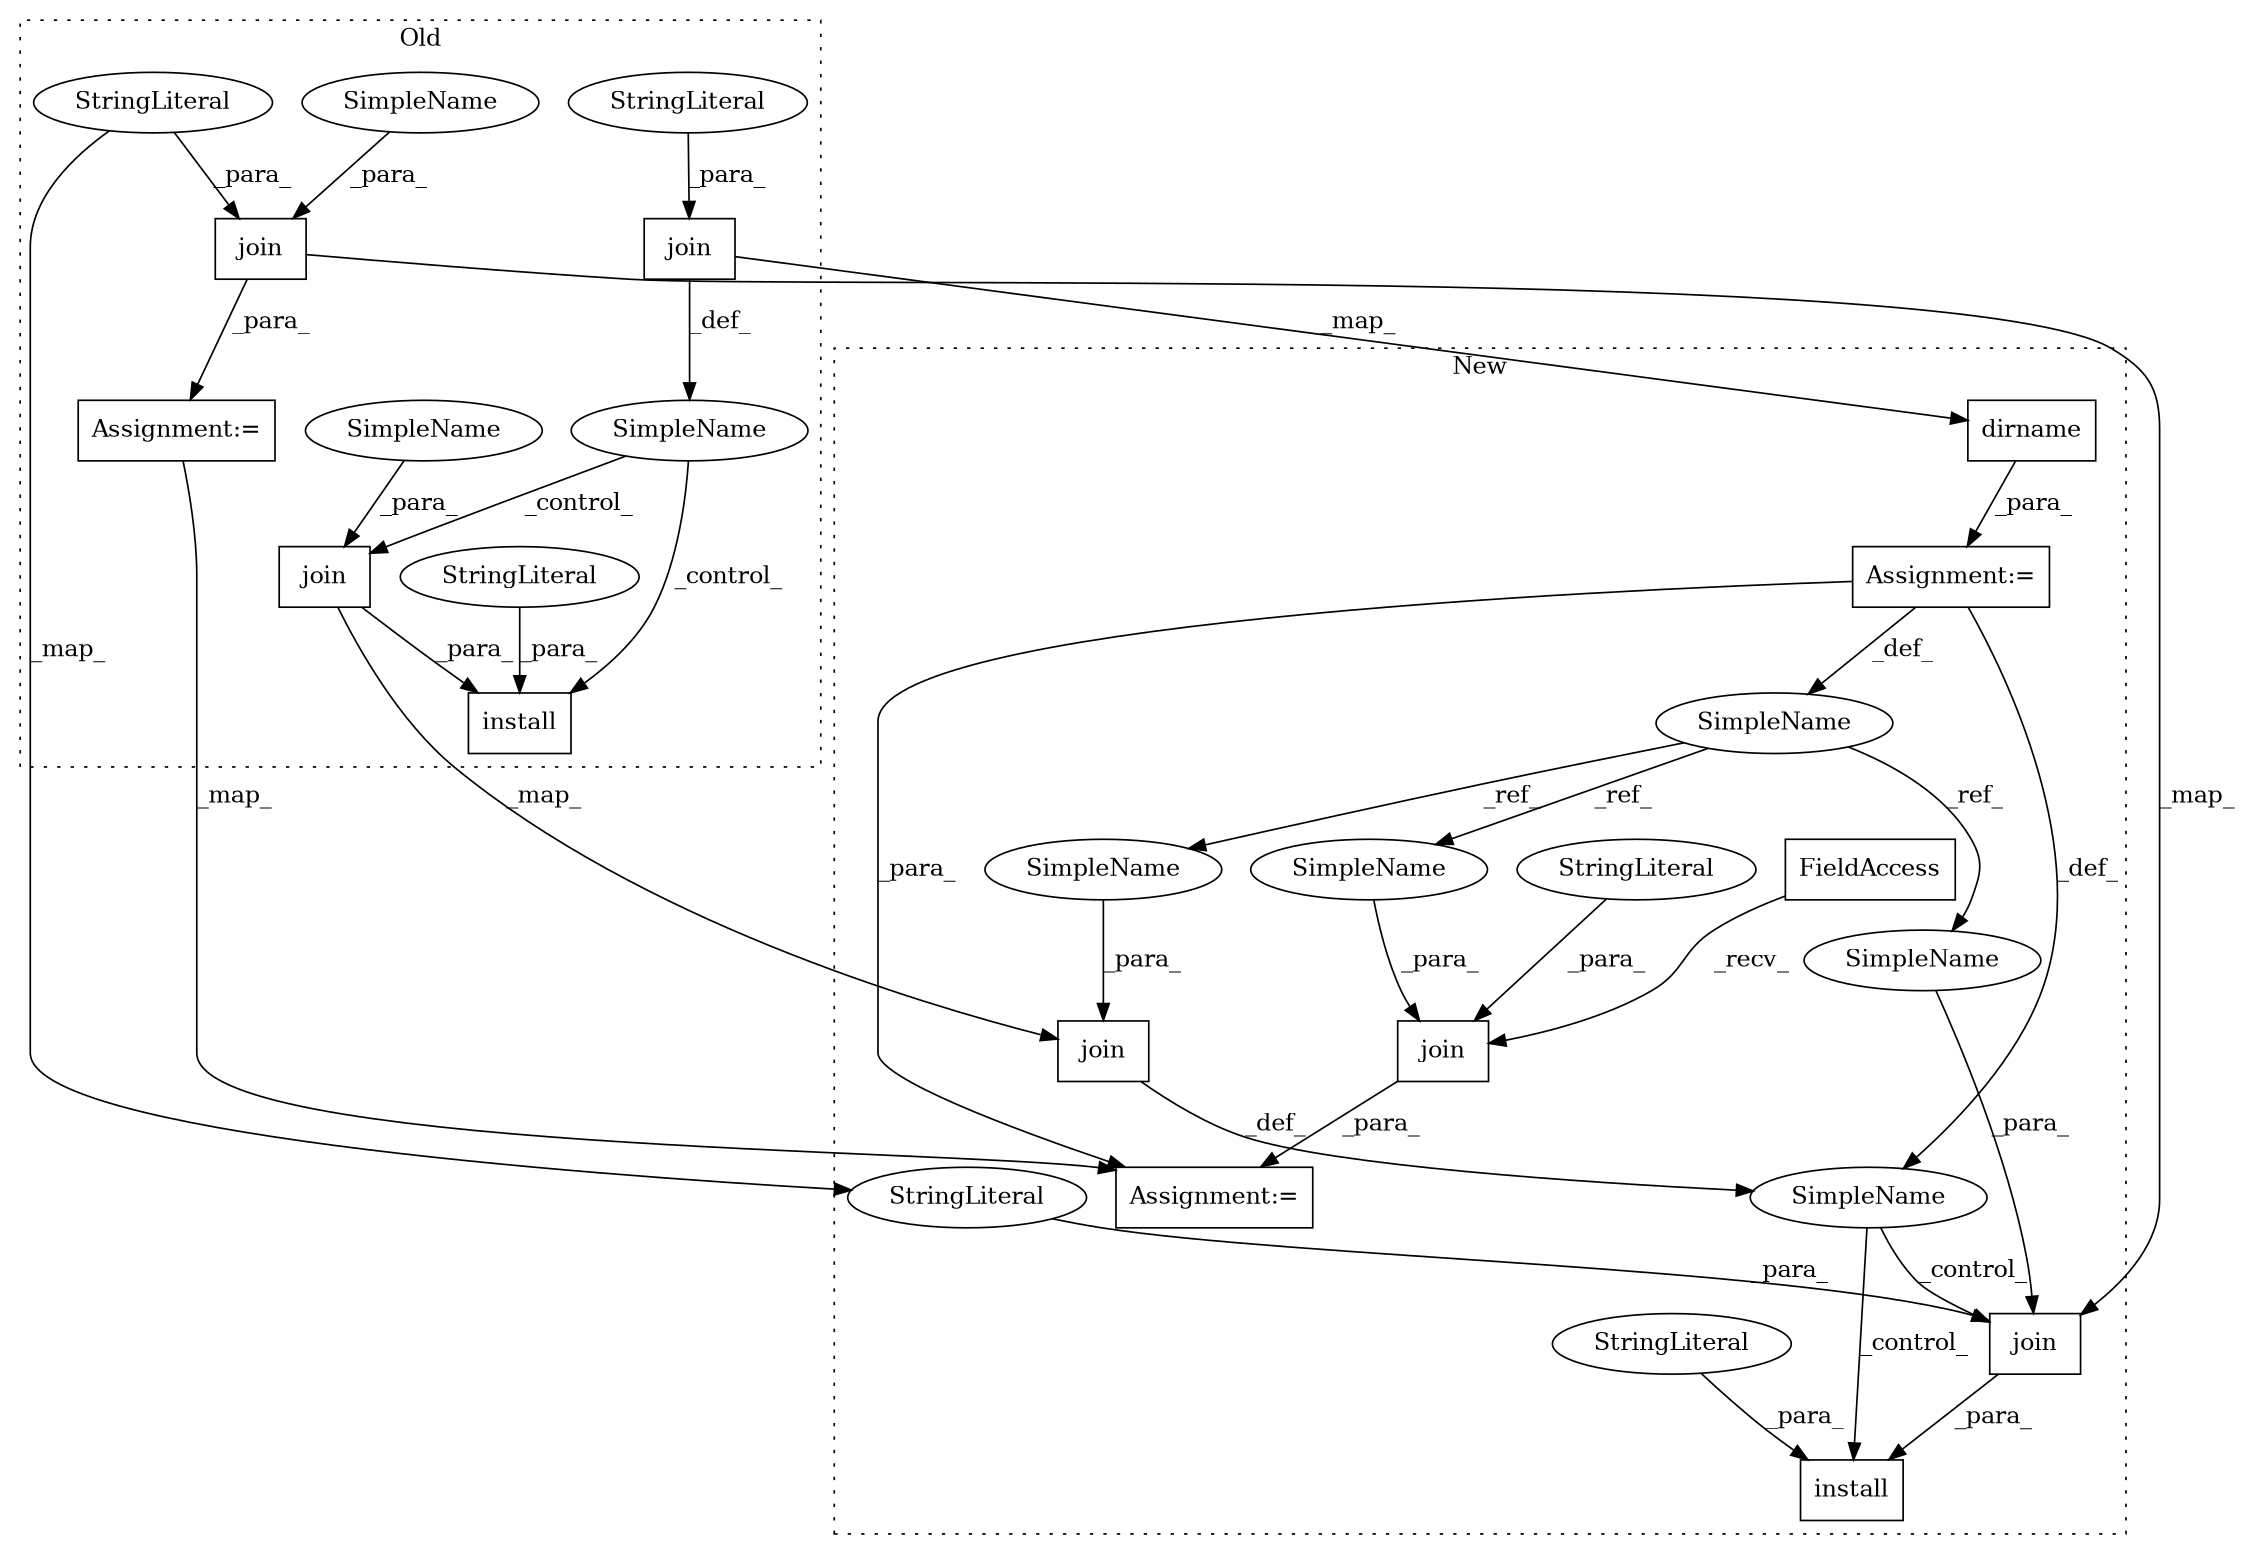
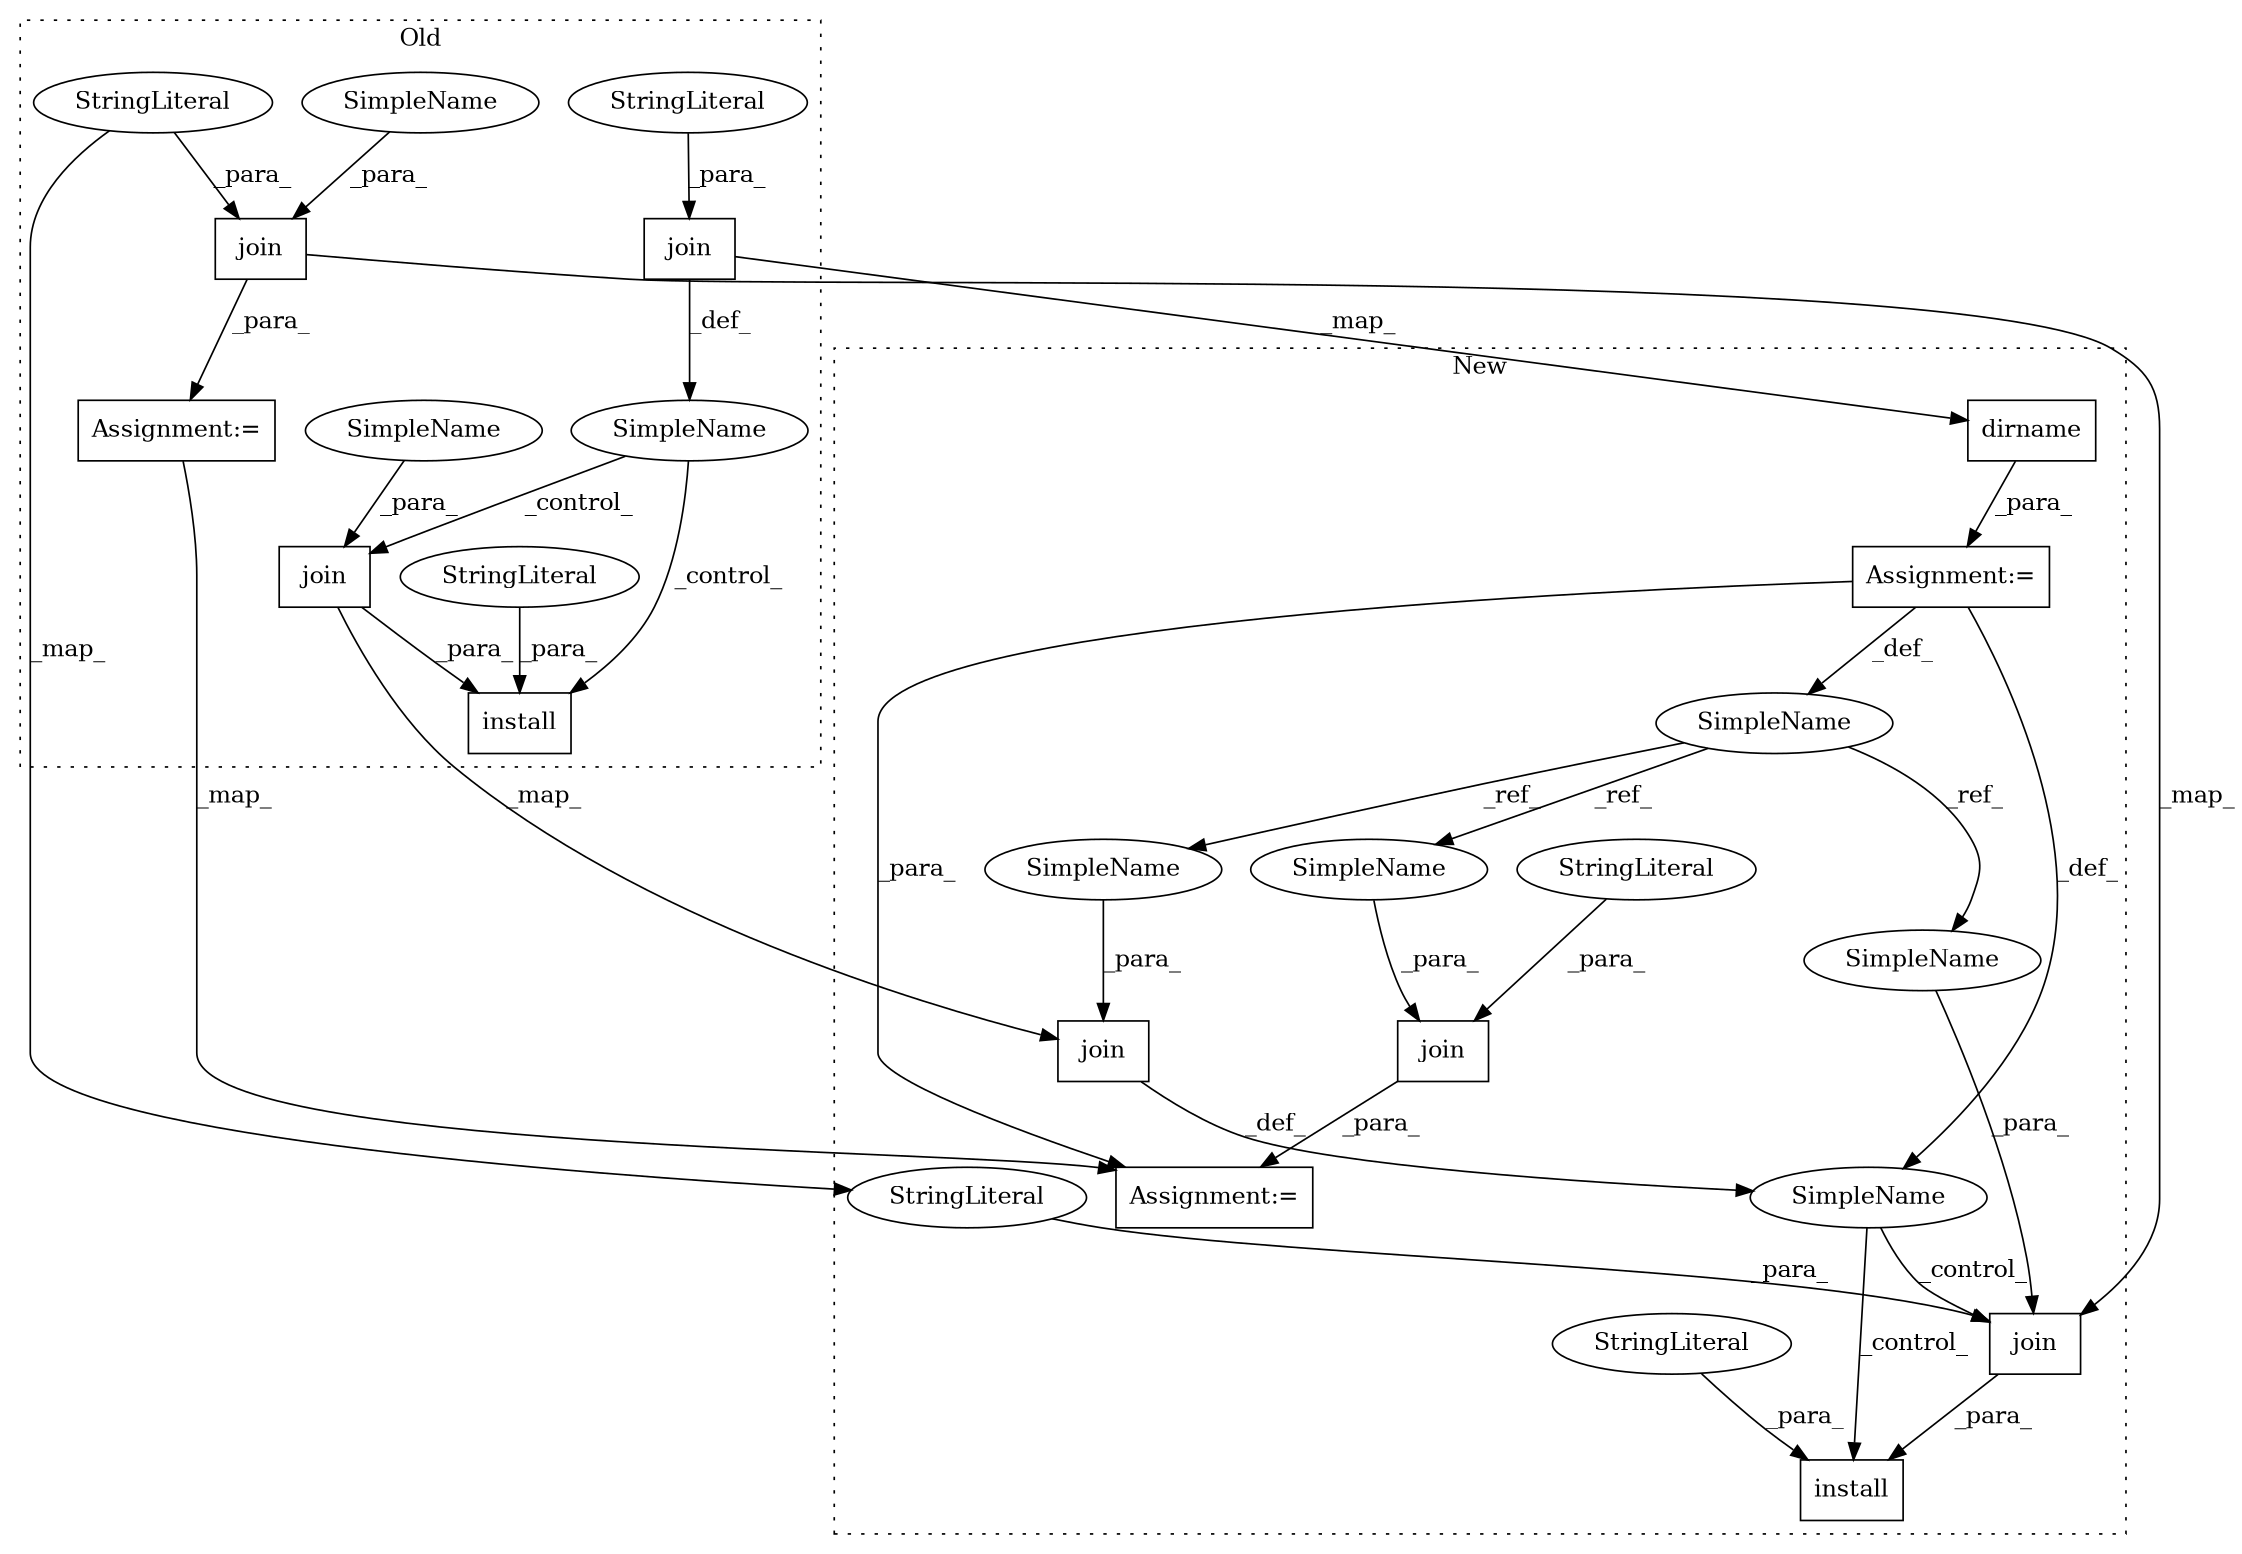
(1870, 870) -> none
